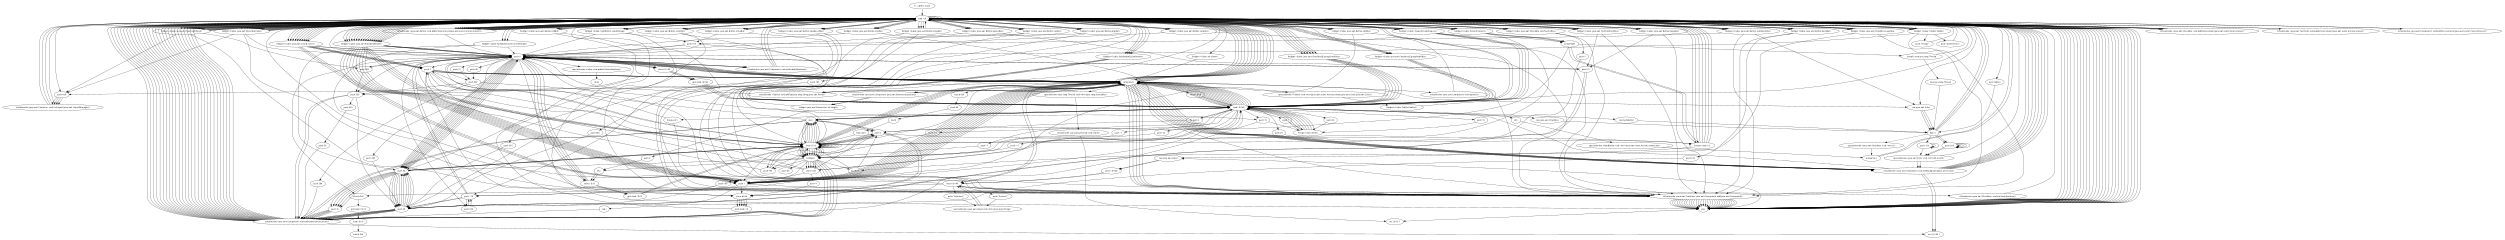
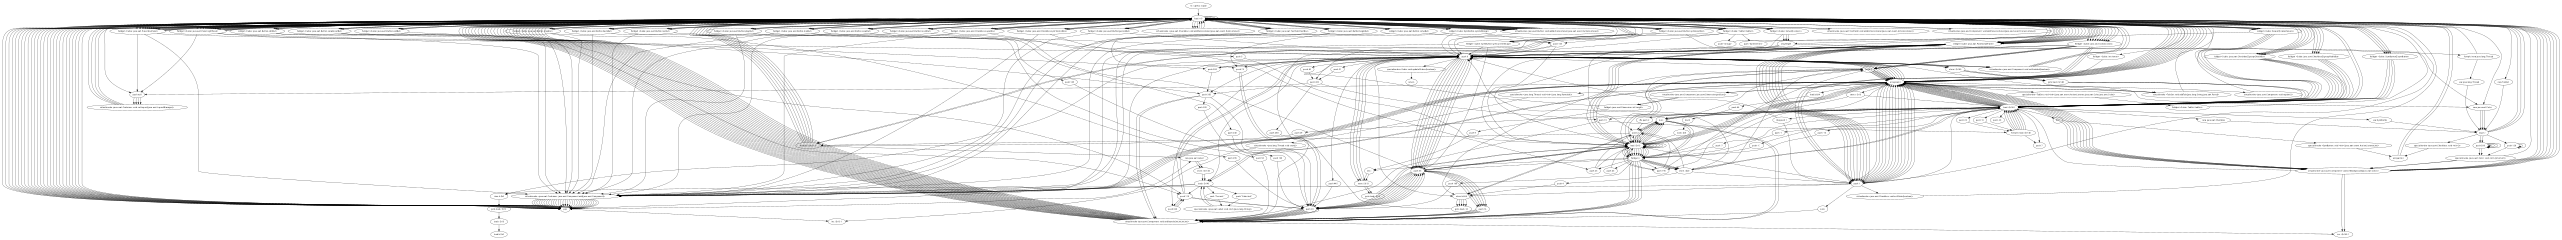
(1295, 126) -> (2030, 139)
(1003, 144) -> (1745, 124)
